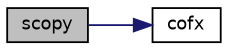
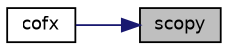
(111, 25) -> (99, 25)
